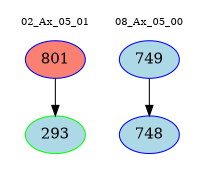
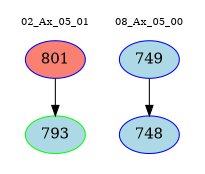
(55, 135) -> (55, 135)
